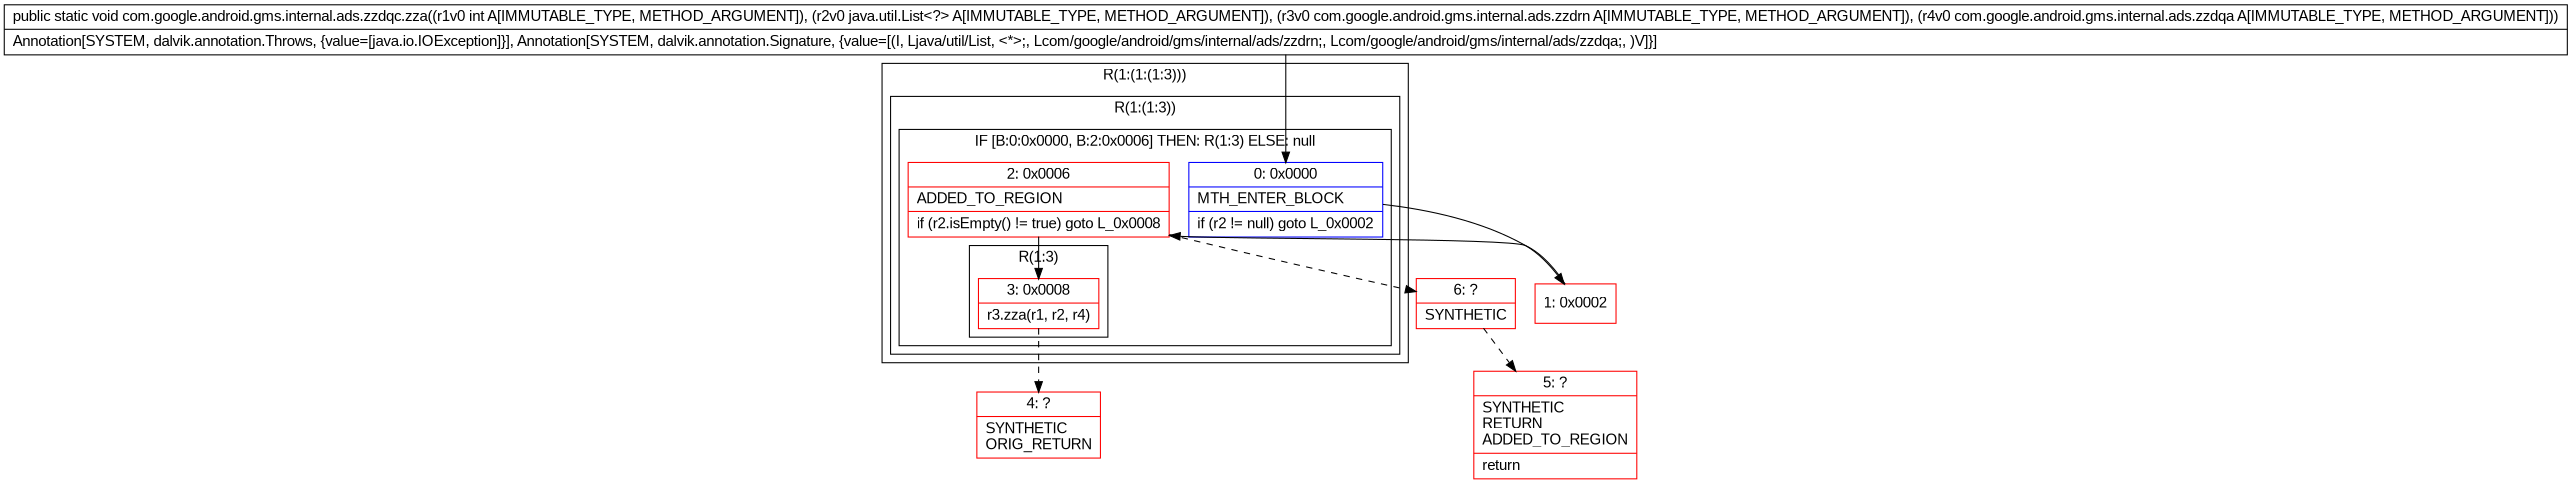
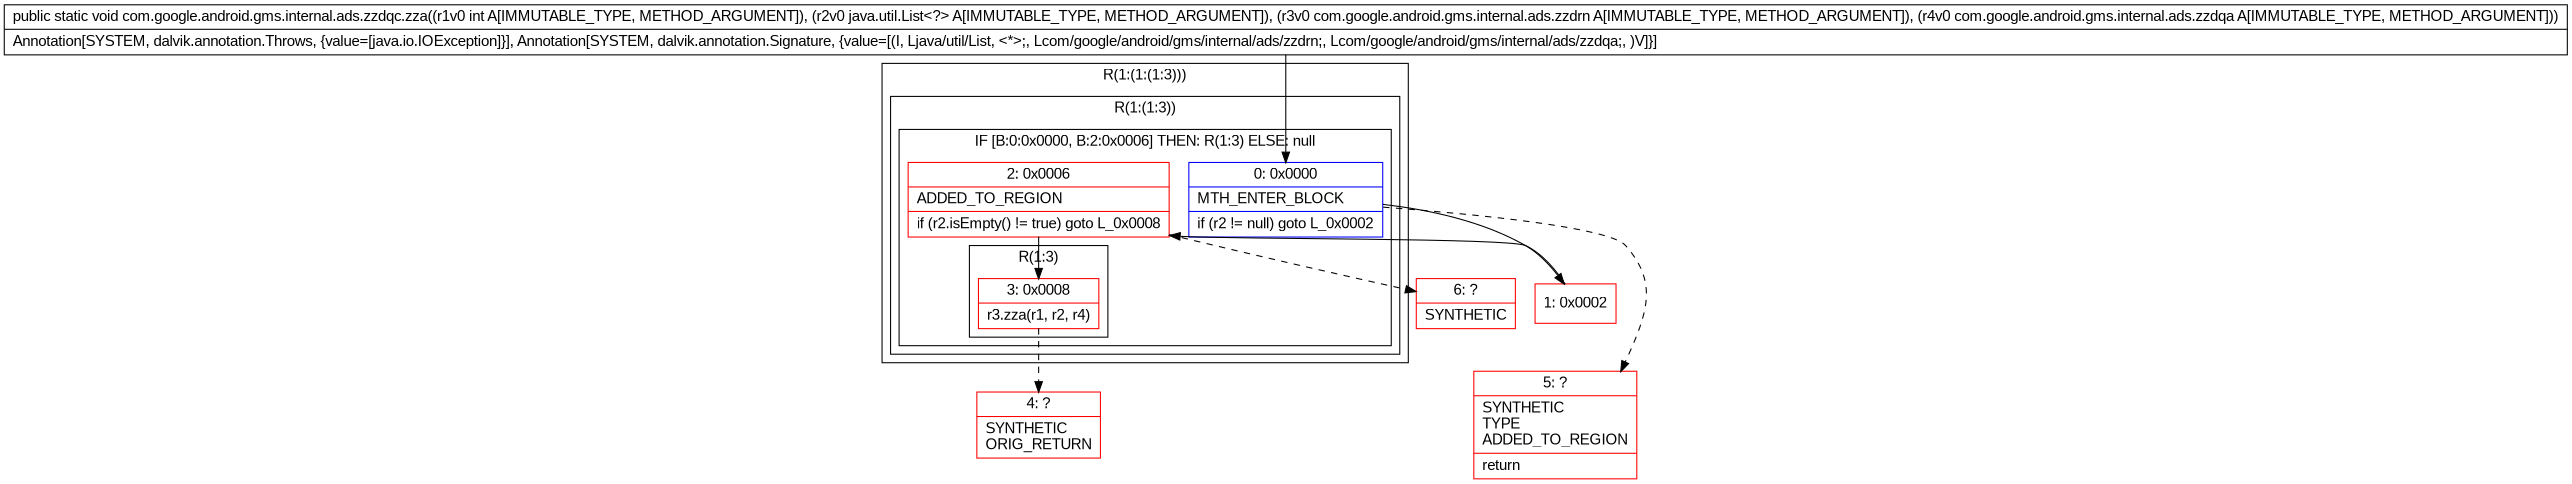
(1496, 345) -> (1568, 228)
(1513, 424) -> (1502, 424)
